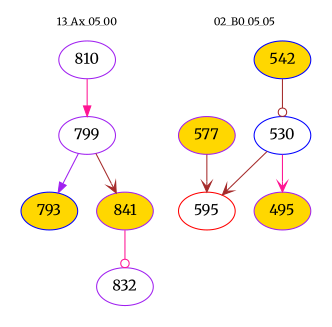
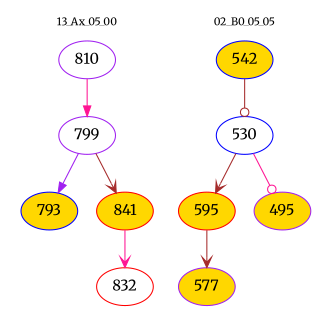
(207, 168) -> (207, 244)
(282, 168) -> (262, 169)
(125, 211) -> (125, 211)
(207, 211) -> (207, 211)
(125, 245) -> (125, 244)
(125, 287) -> (125, 287)
